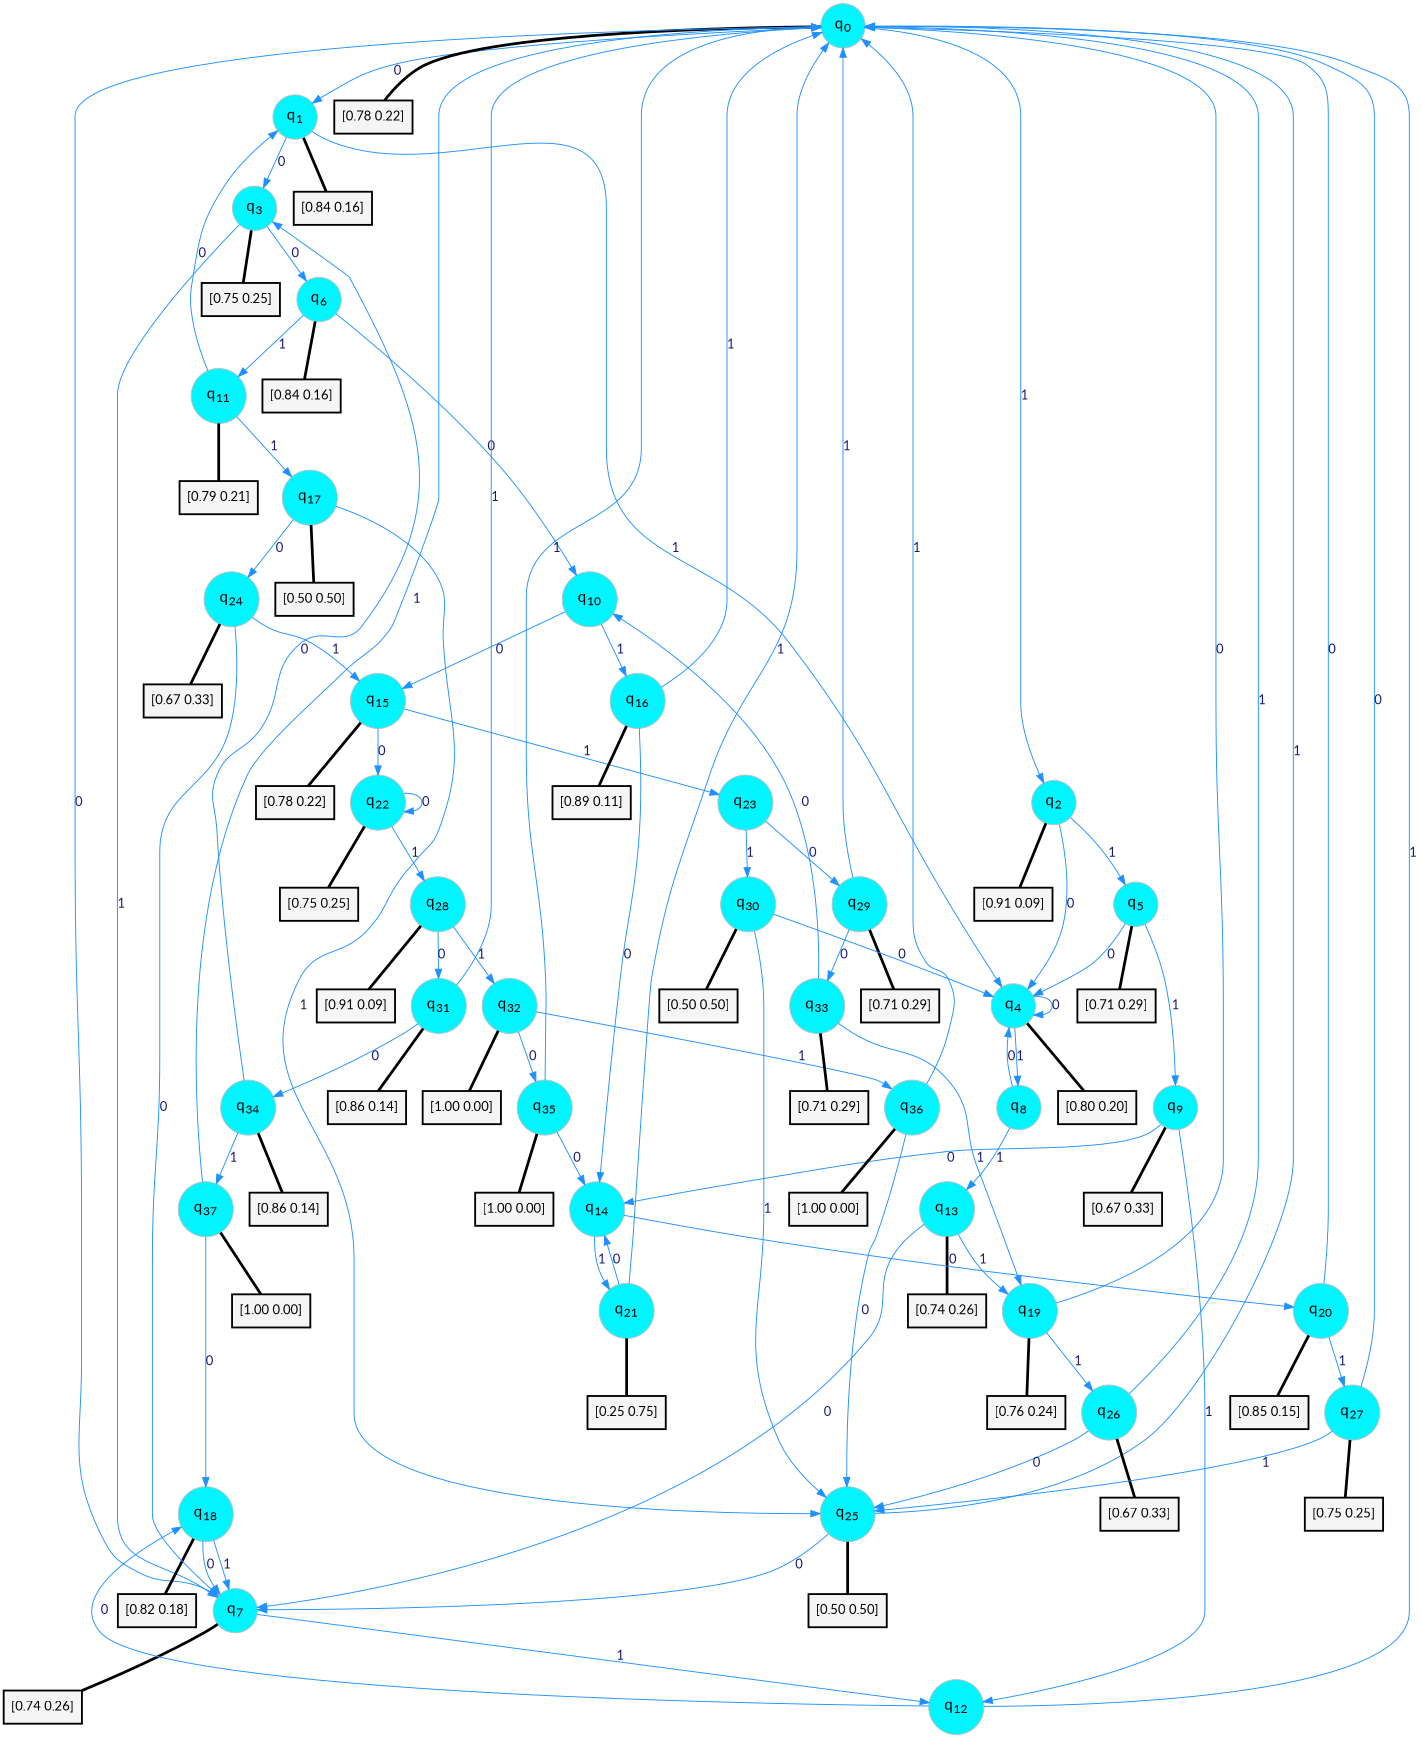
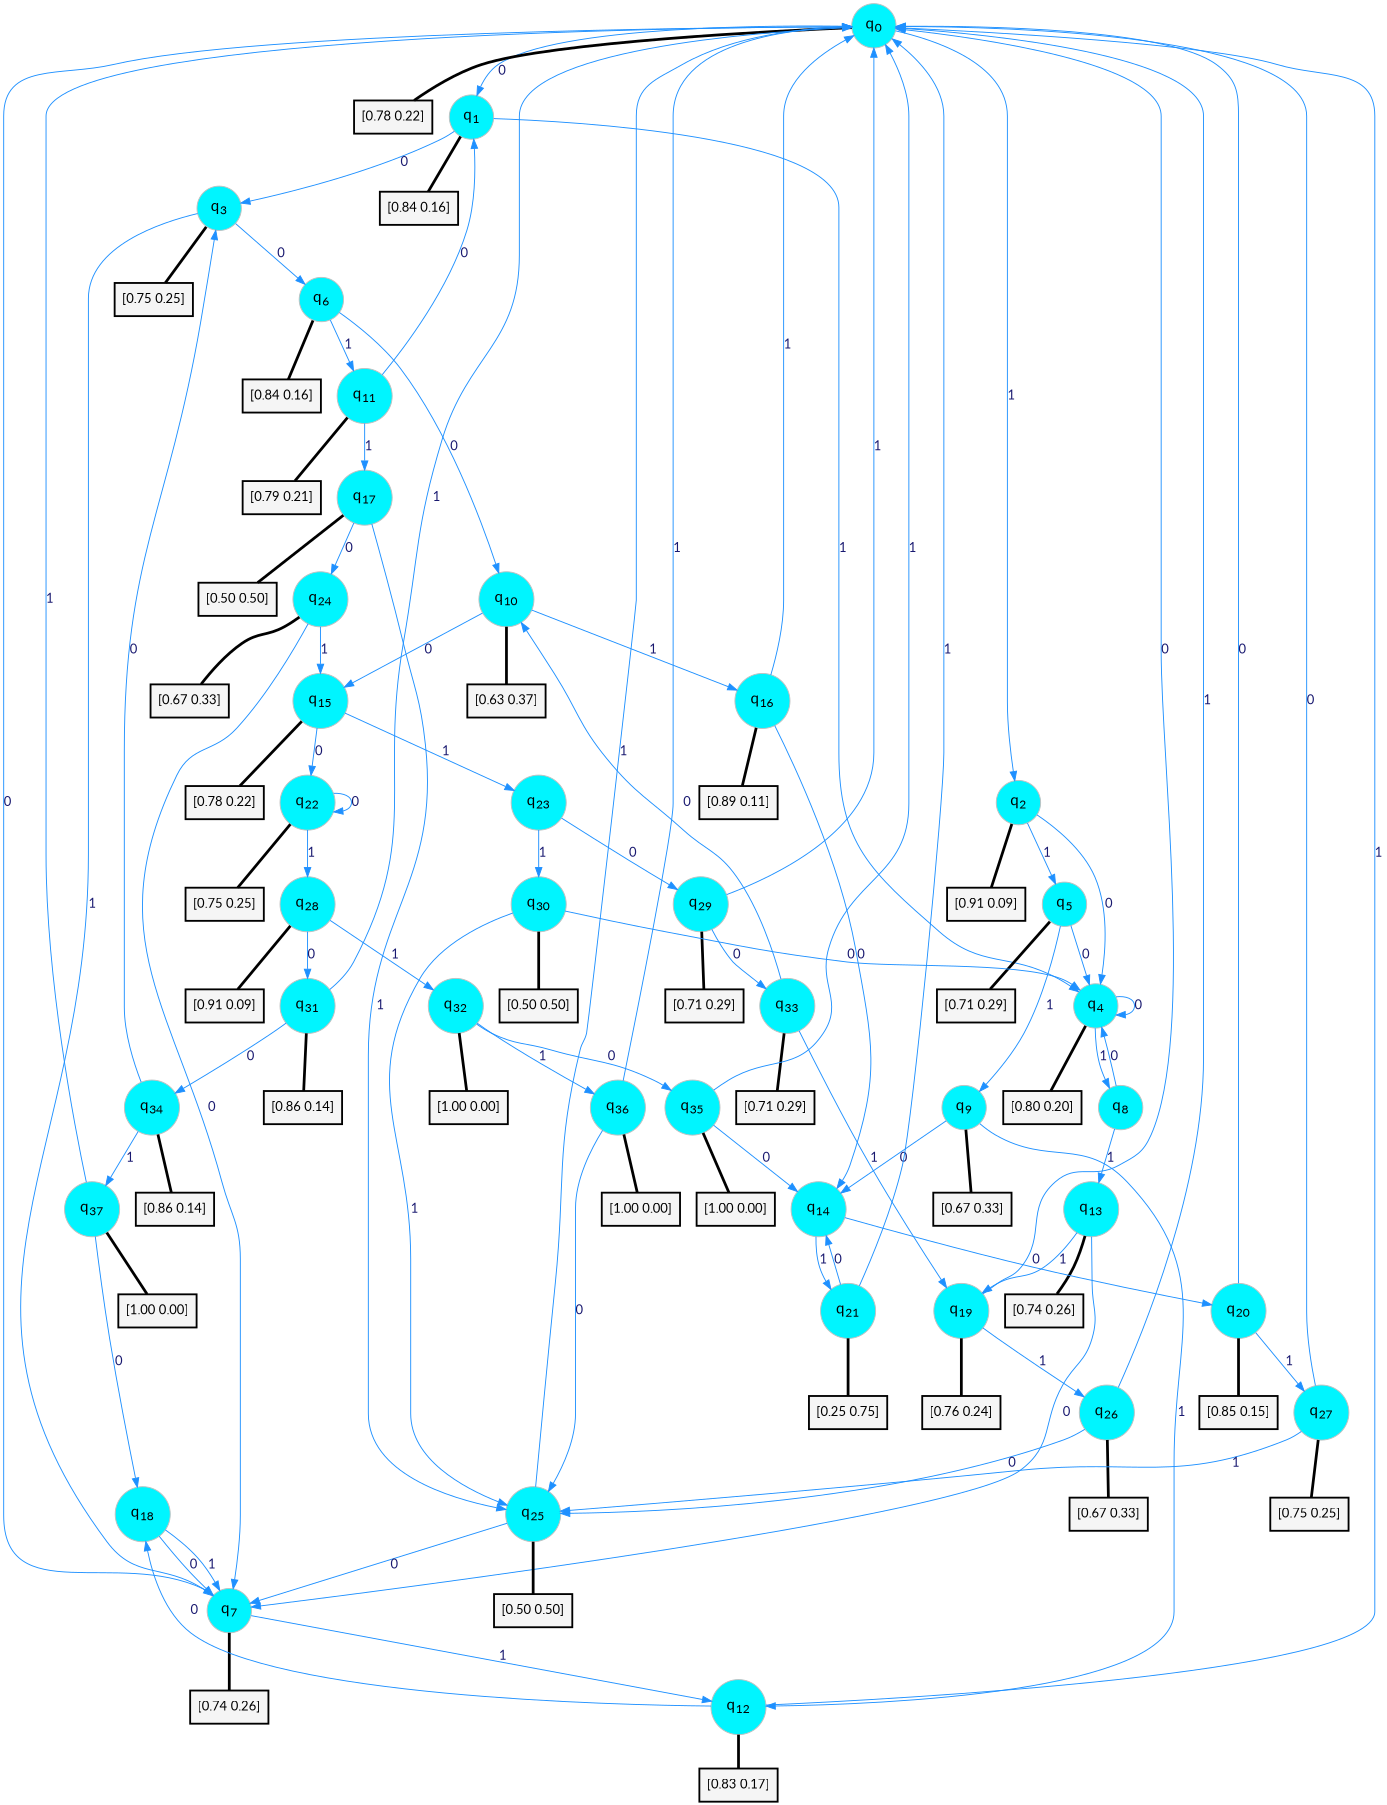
none -> (506, 701)
(157, 1611) -> none
none -> (739, 1785)
